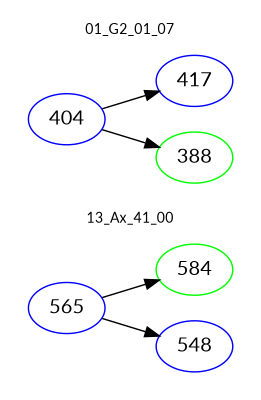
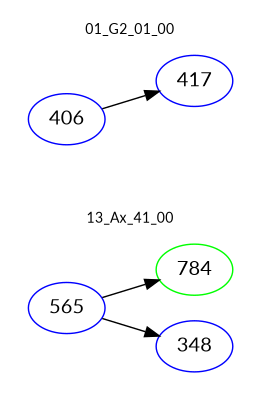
(131, 31) -> (131, 31)
(67, 119) -> (67, 119)
(194, 158) -> none
(194, 270) -> (194, 270)
(194, 346) -> (194, 346)
